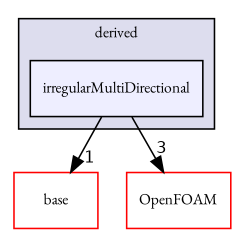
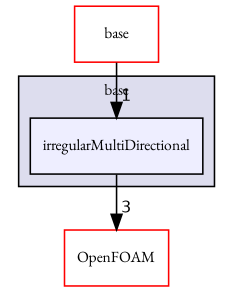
(117, 33) -> (117, 91)
(89, 139) -> (117, 86)
